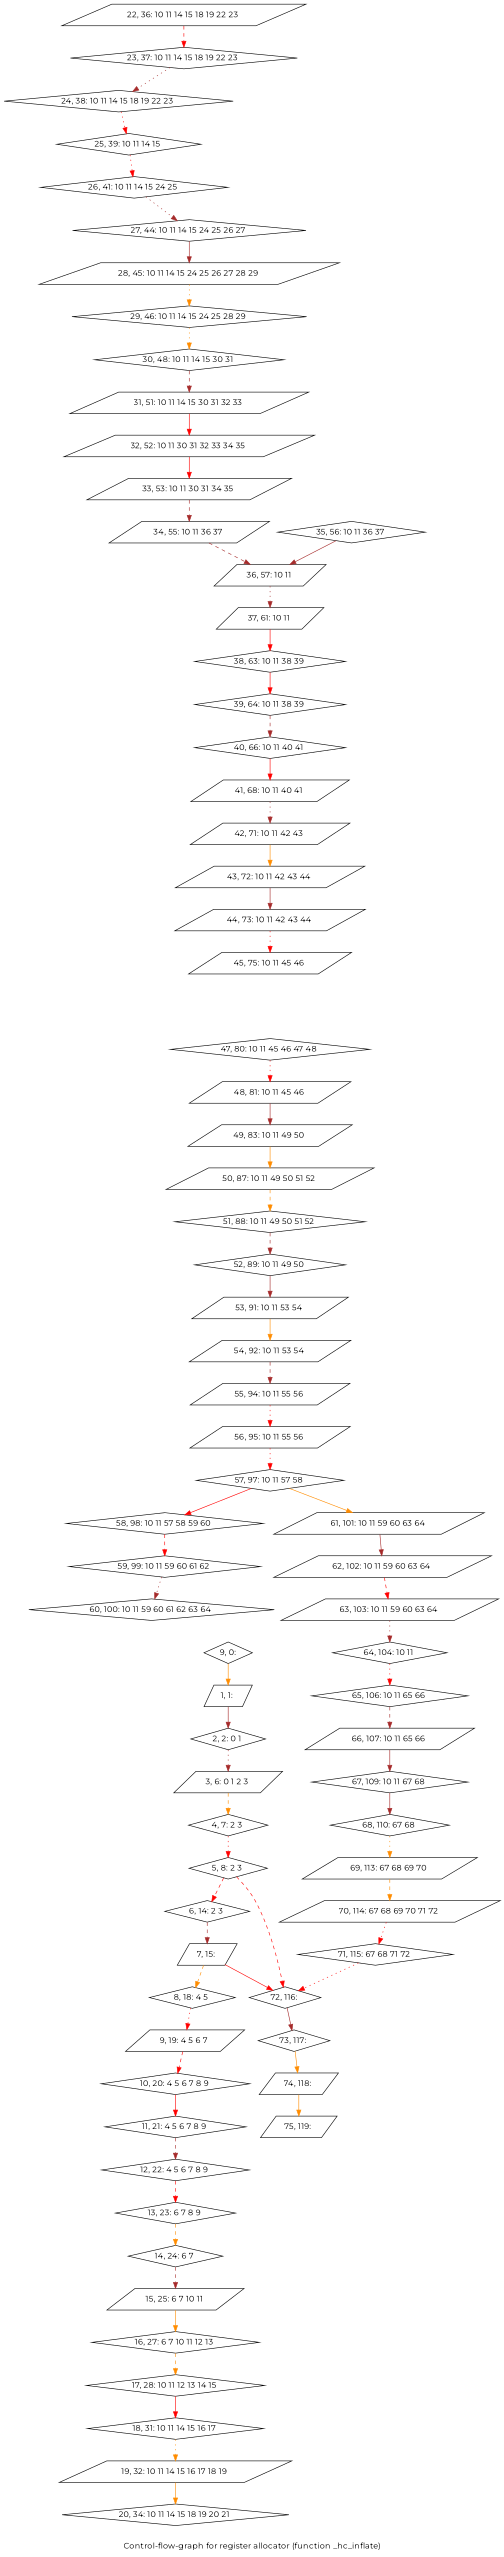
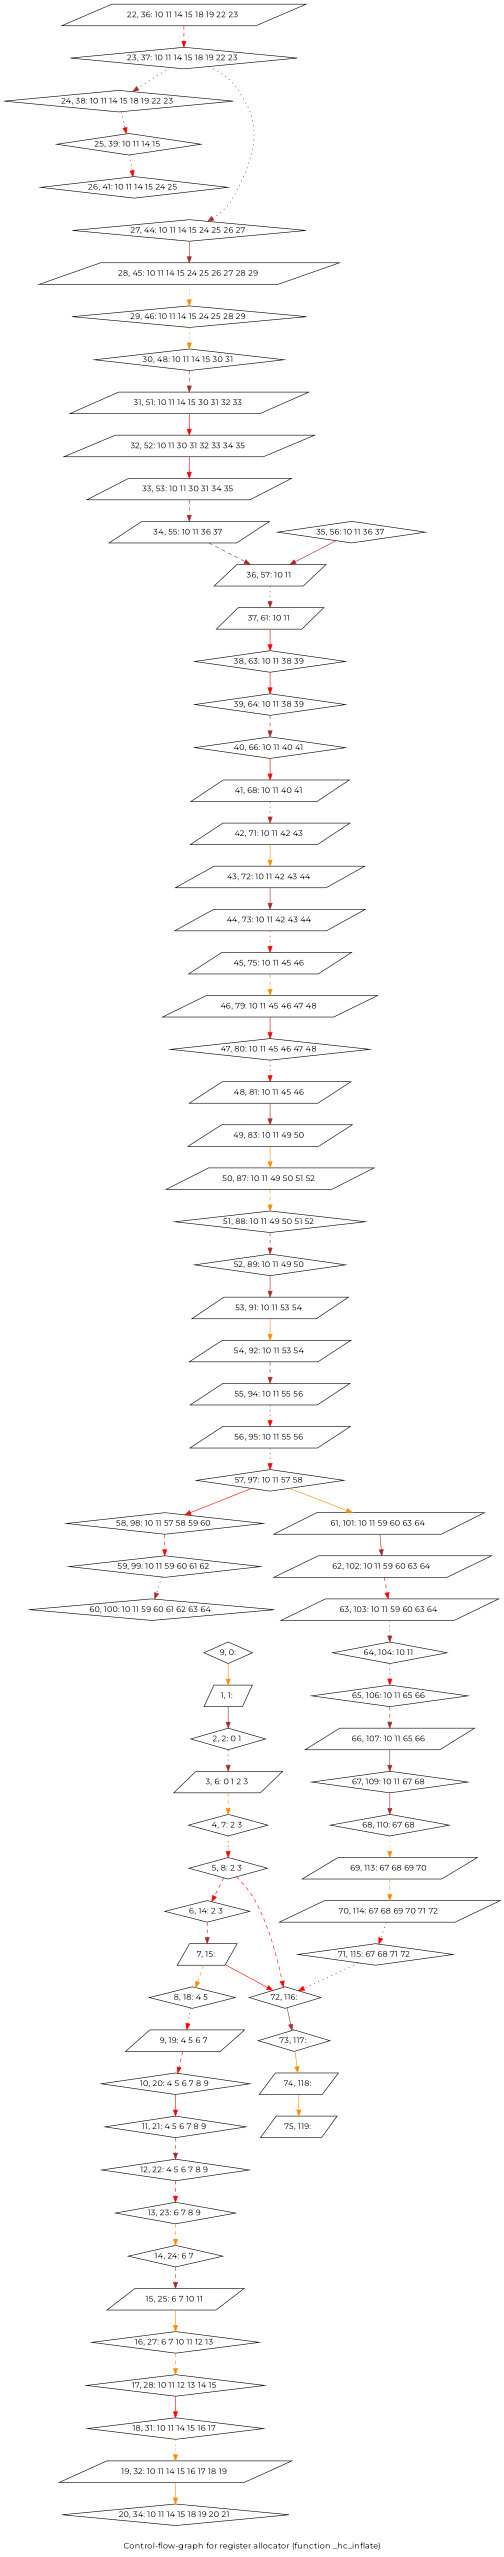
(159, 207) -> (254, 139)
none -> (270, 1006)
